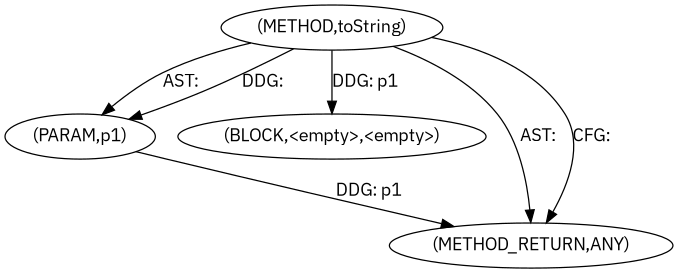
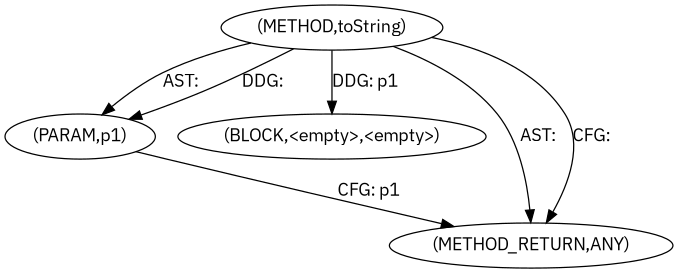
(369, 191) -> (369, 191)
